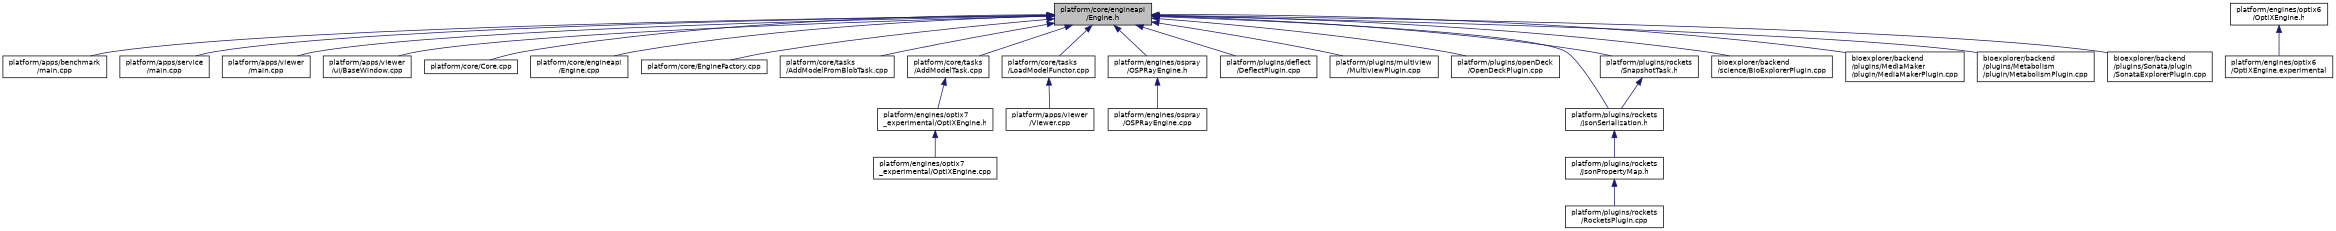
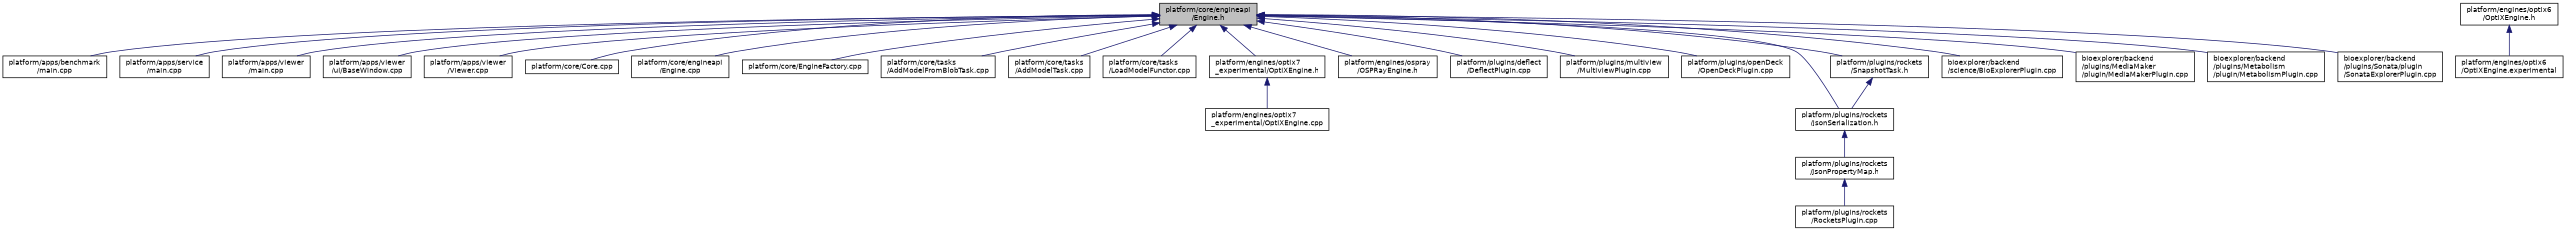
(941, 97) -> (1241, 43)
(1049, 97) -> (727, 33)
(1158, 119) -> none
